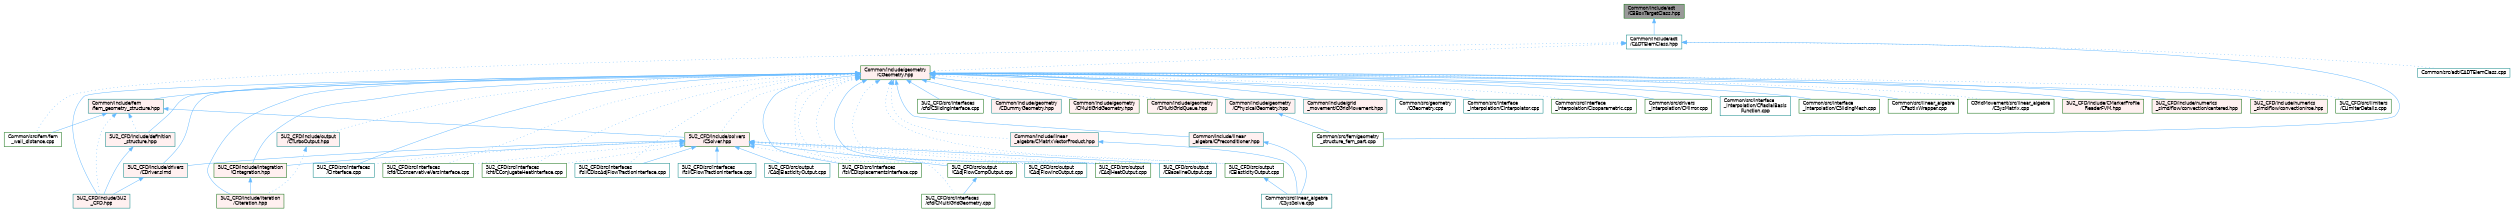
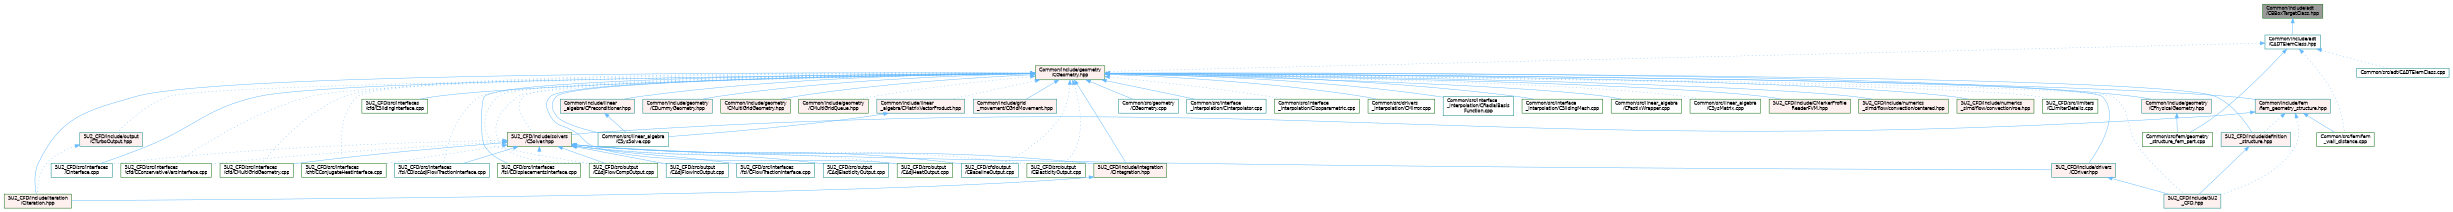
(285, 84) -> (1673, 81)
(2011, 106) -> (1725, 106)
(950, 157) -> (632, 158)
(156, 170) -> (2084, 170)
(1188, 170) -> (990, 170)
(1277, 187) -> (759, 79)
(969, 188) -> (398, 152)
